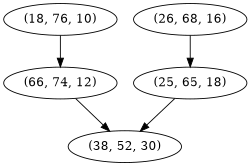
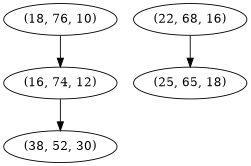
(190, 19) -> (190, 19)
(60, 83) -> (60, 83)
(161, 112) -> none
